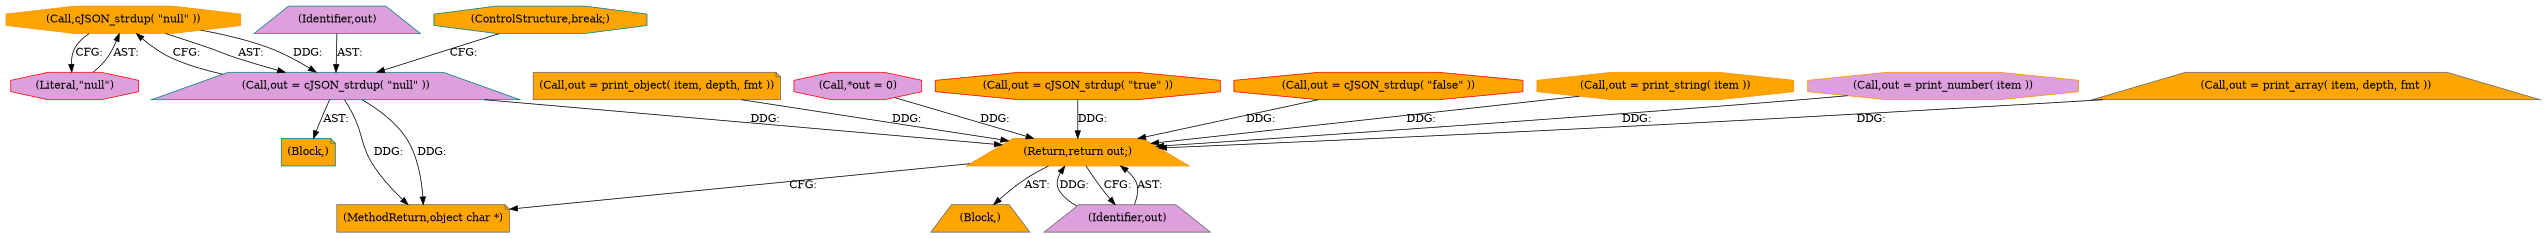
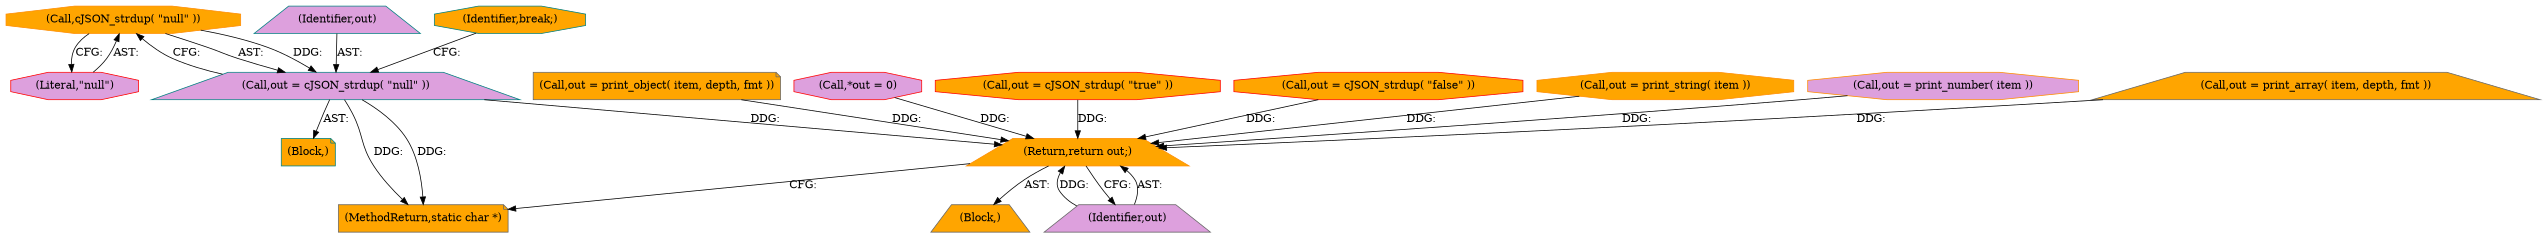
(540, 20) -> (510, 20)
(423, 218) -> (423, 218)
